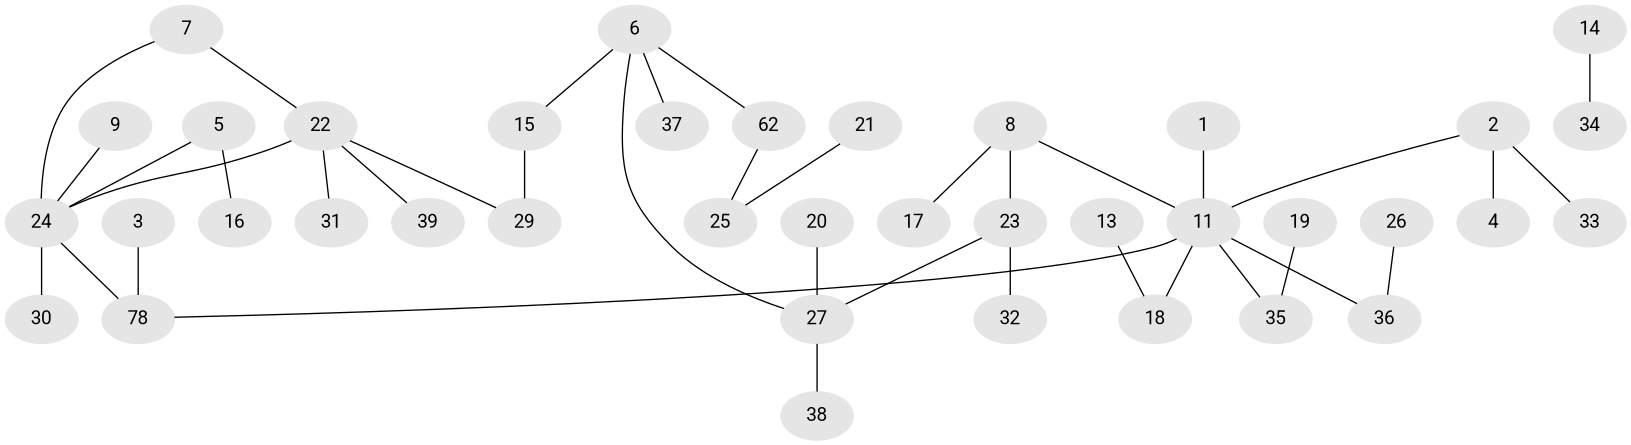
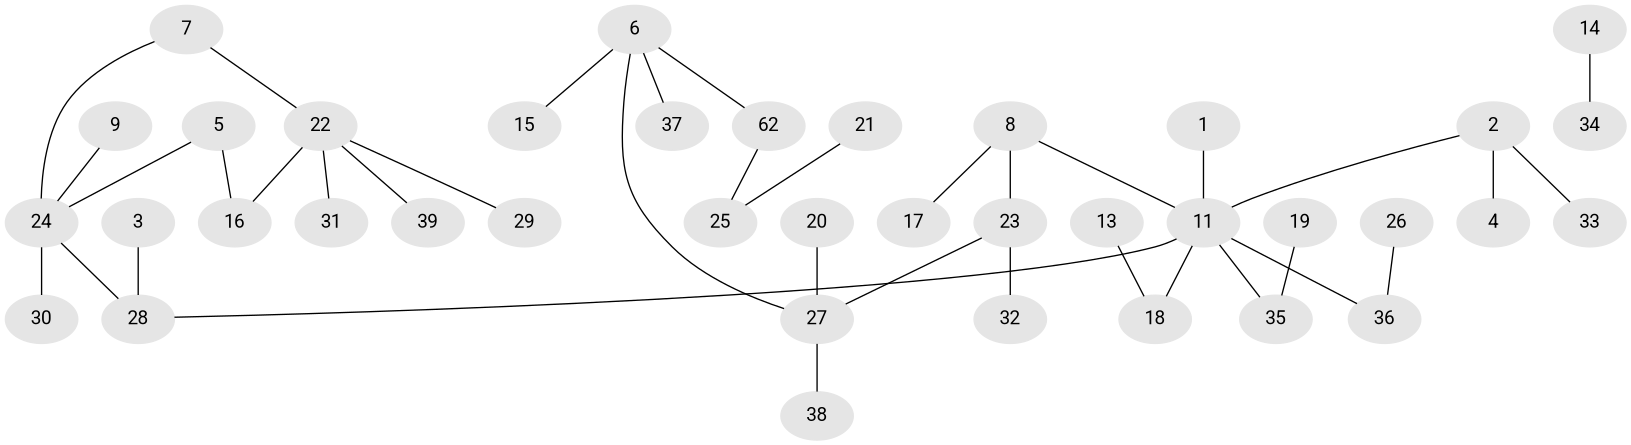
(180, 173) -> (278, 174)
(525, 175) -> none
(138, 319) -> (138, 319)
